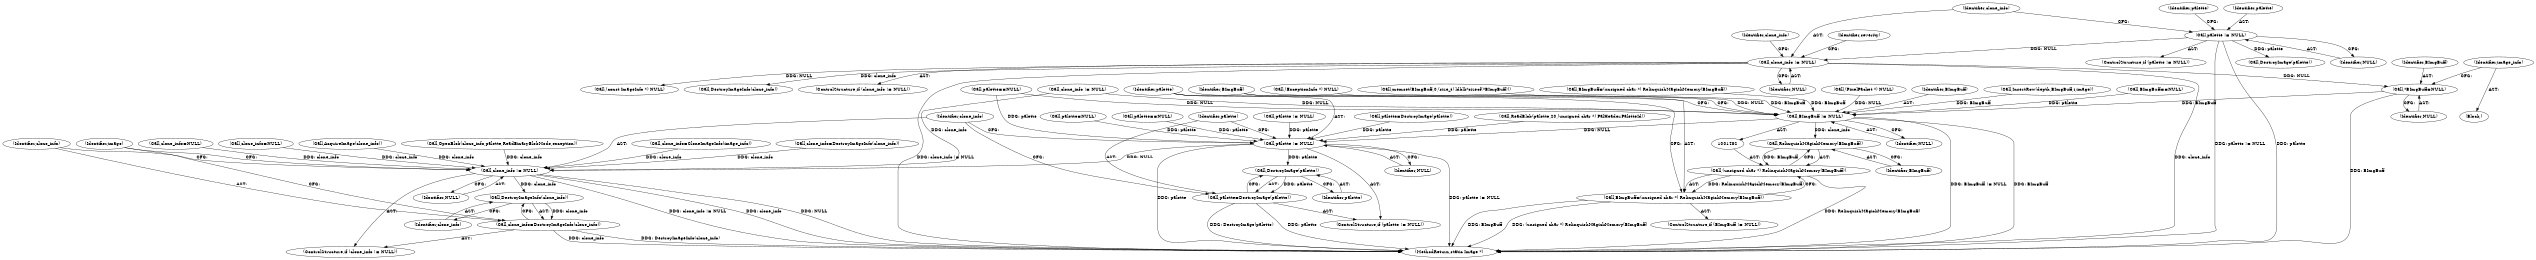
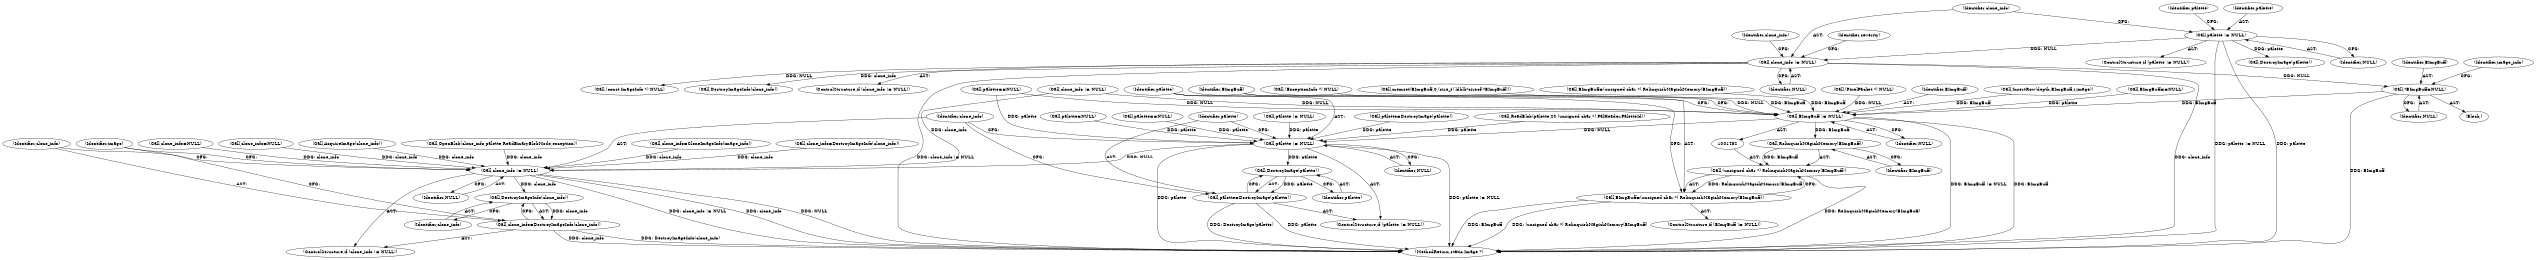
(2487, 88) -> (2446, 103)
(1832, 130) -> (1832, 130)
(1799, 159) -> none
